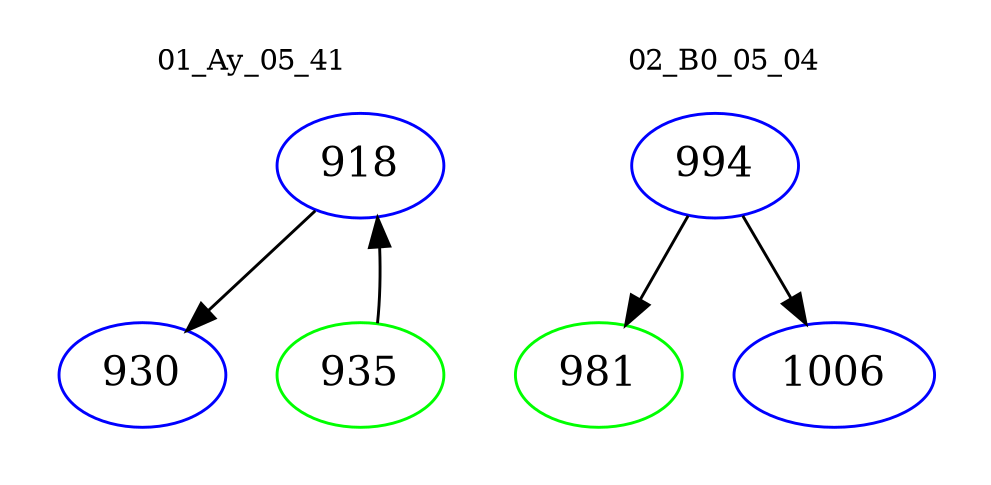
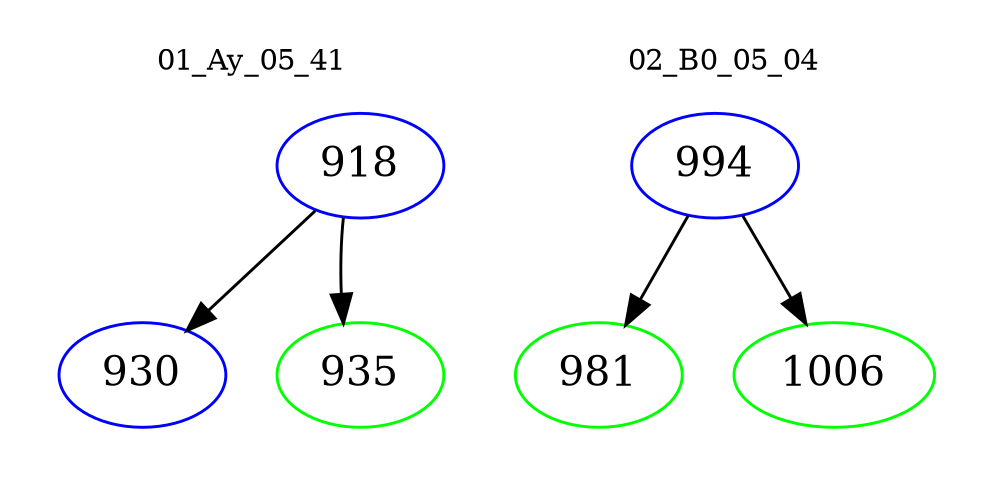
(380, 285) -> (341, 256)
(834, 375) -> (834, 375)
